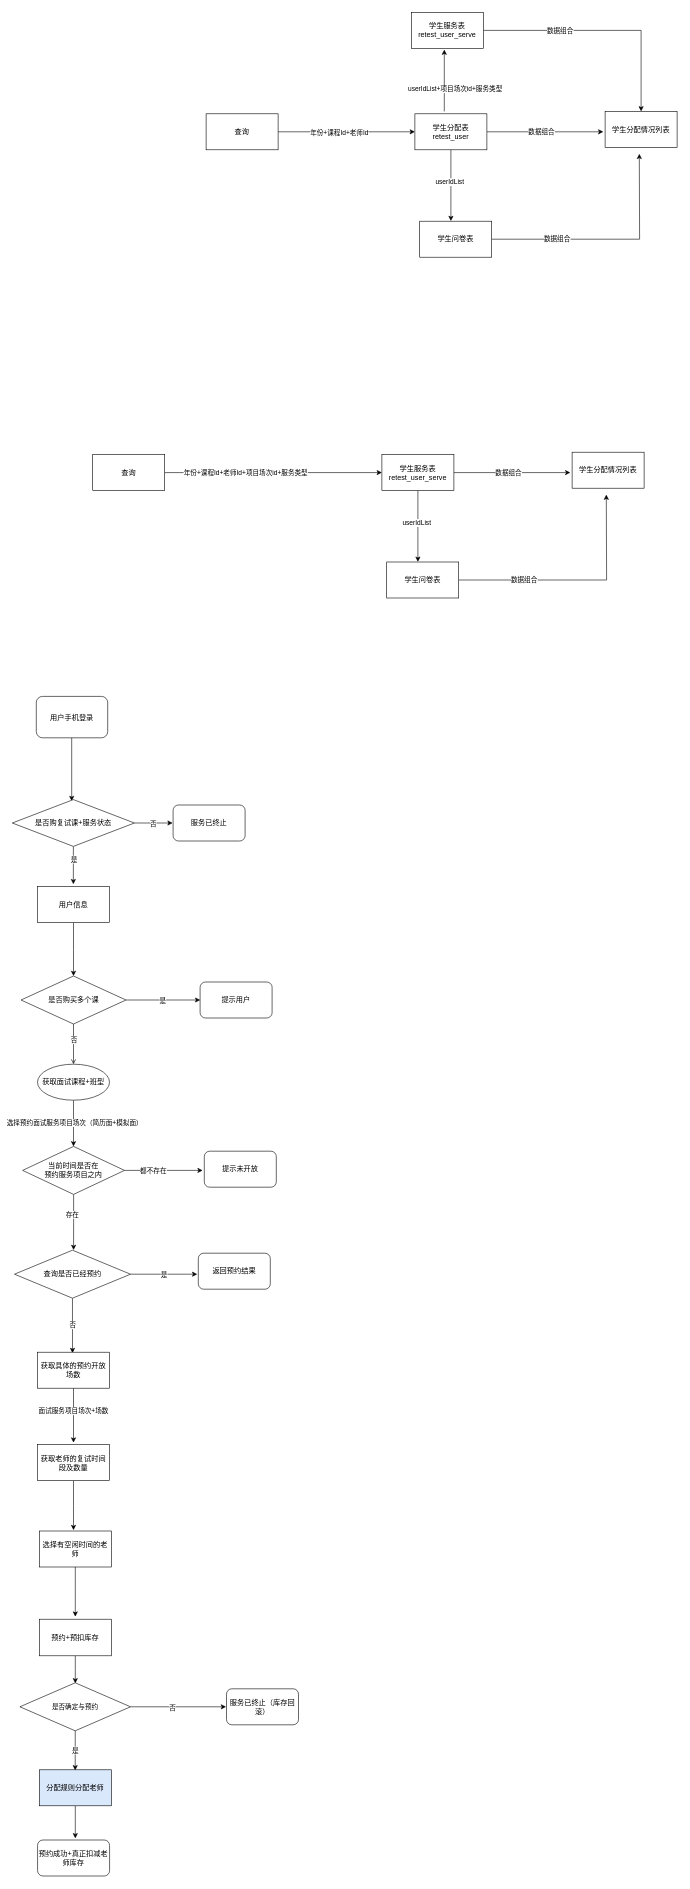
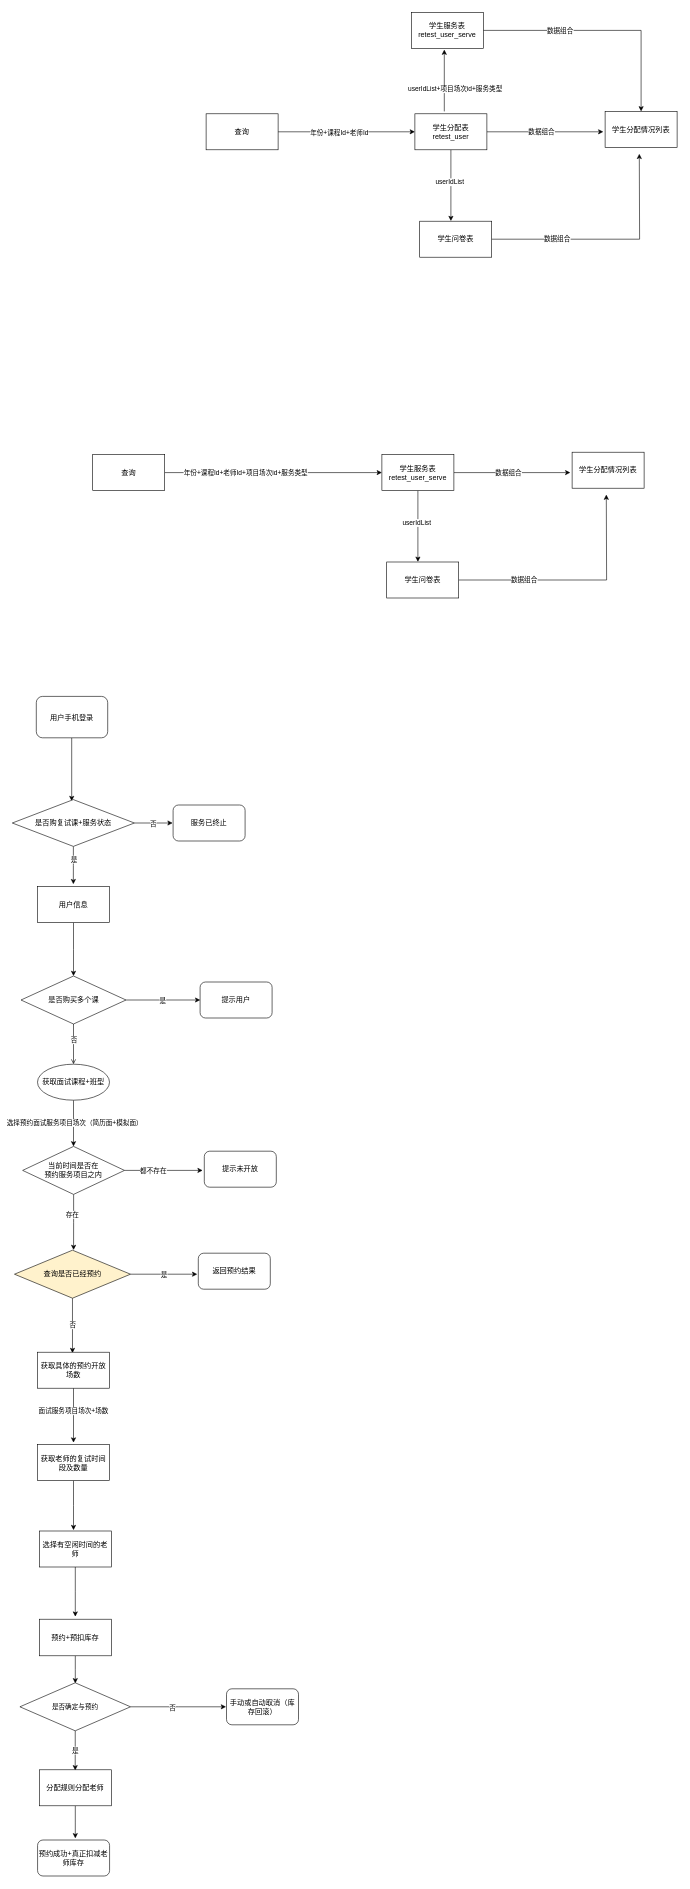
(72, 1274) -> (72, 1274)
(263, 1707) -> (263, 1707)
(75, 1788) -> (75, 1788)
